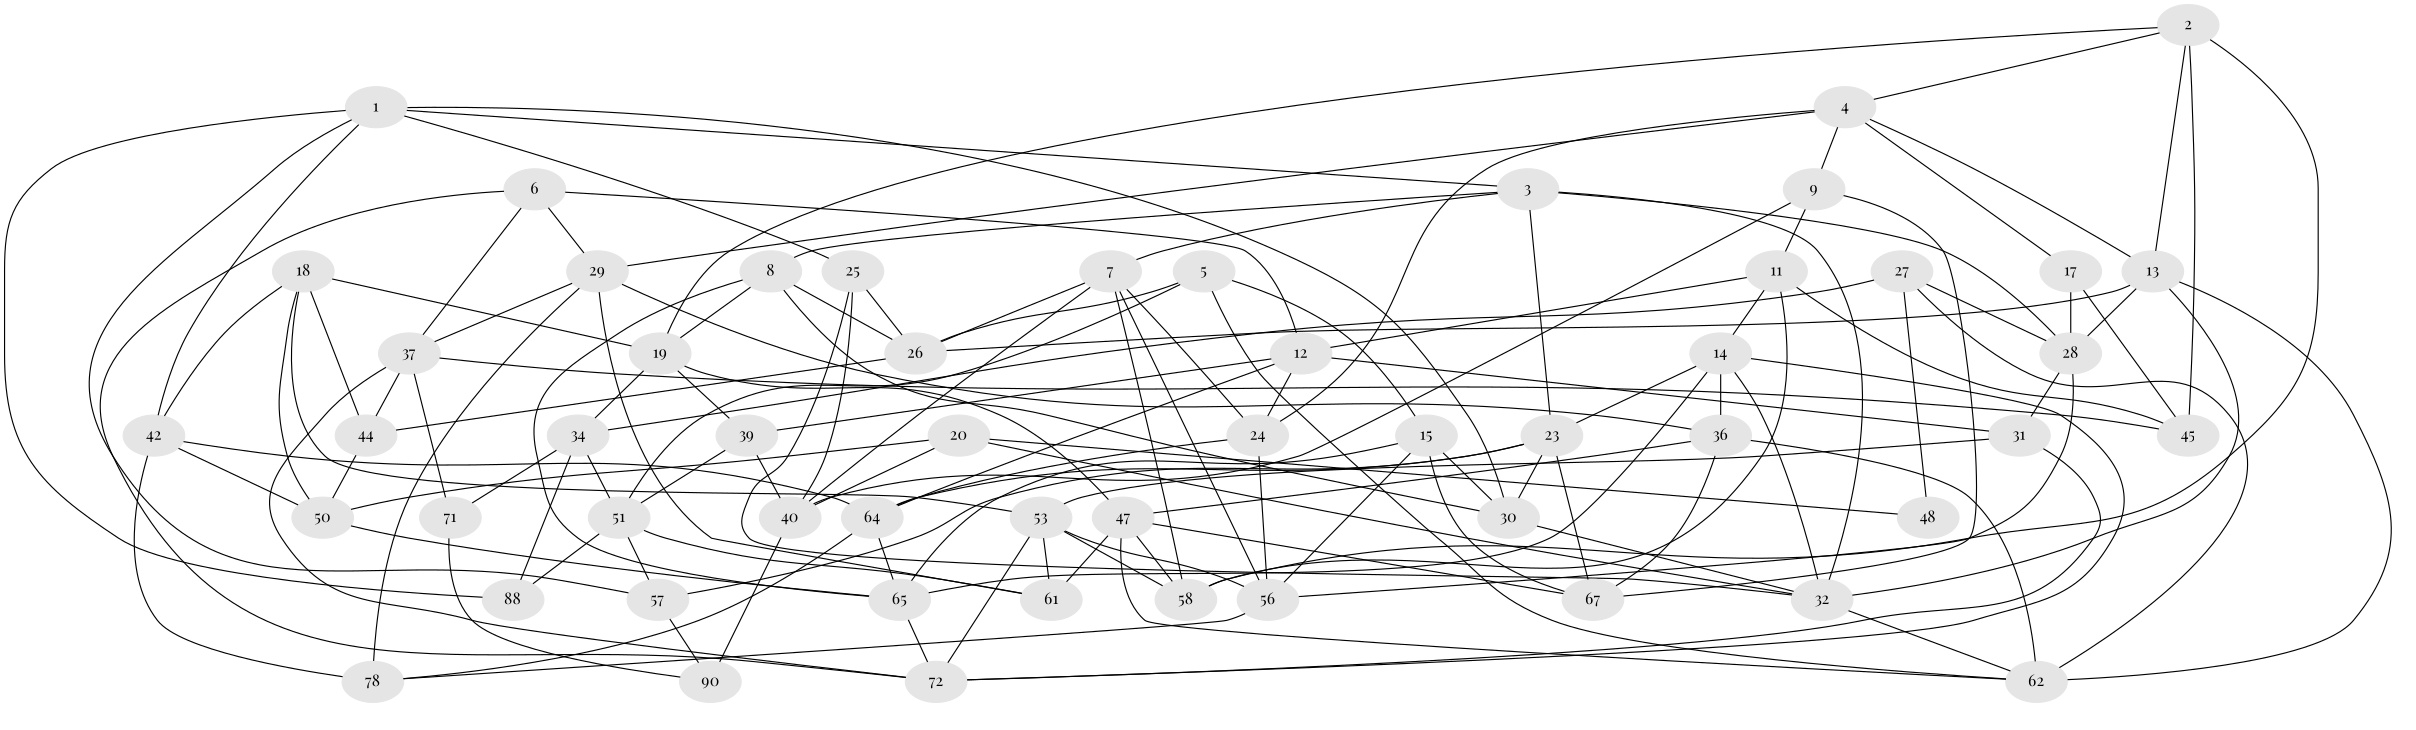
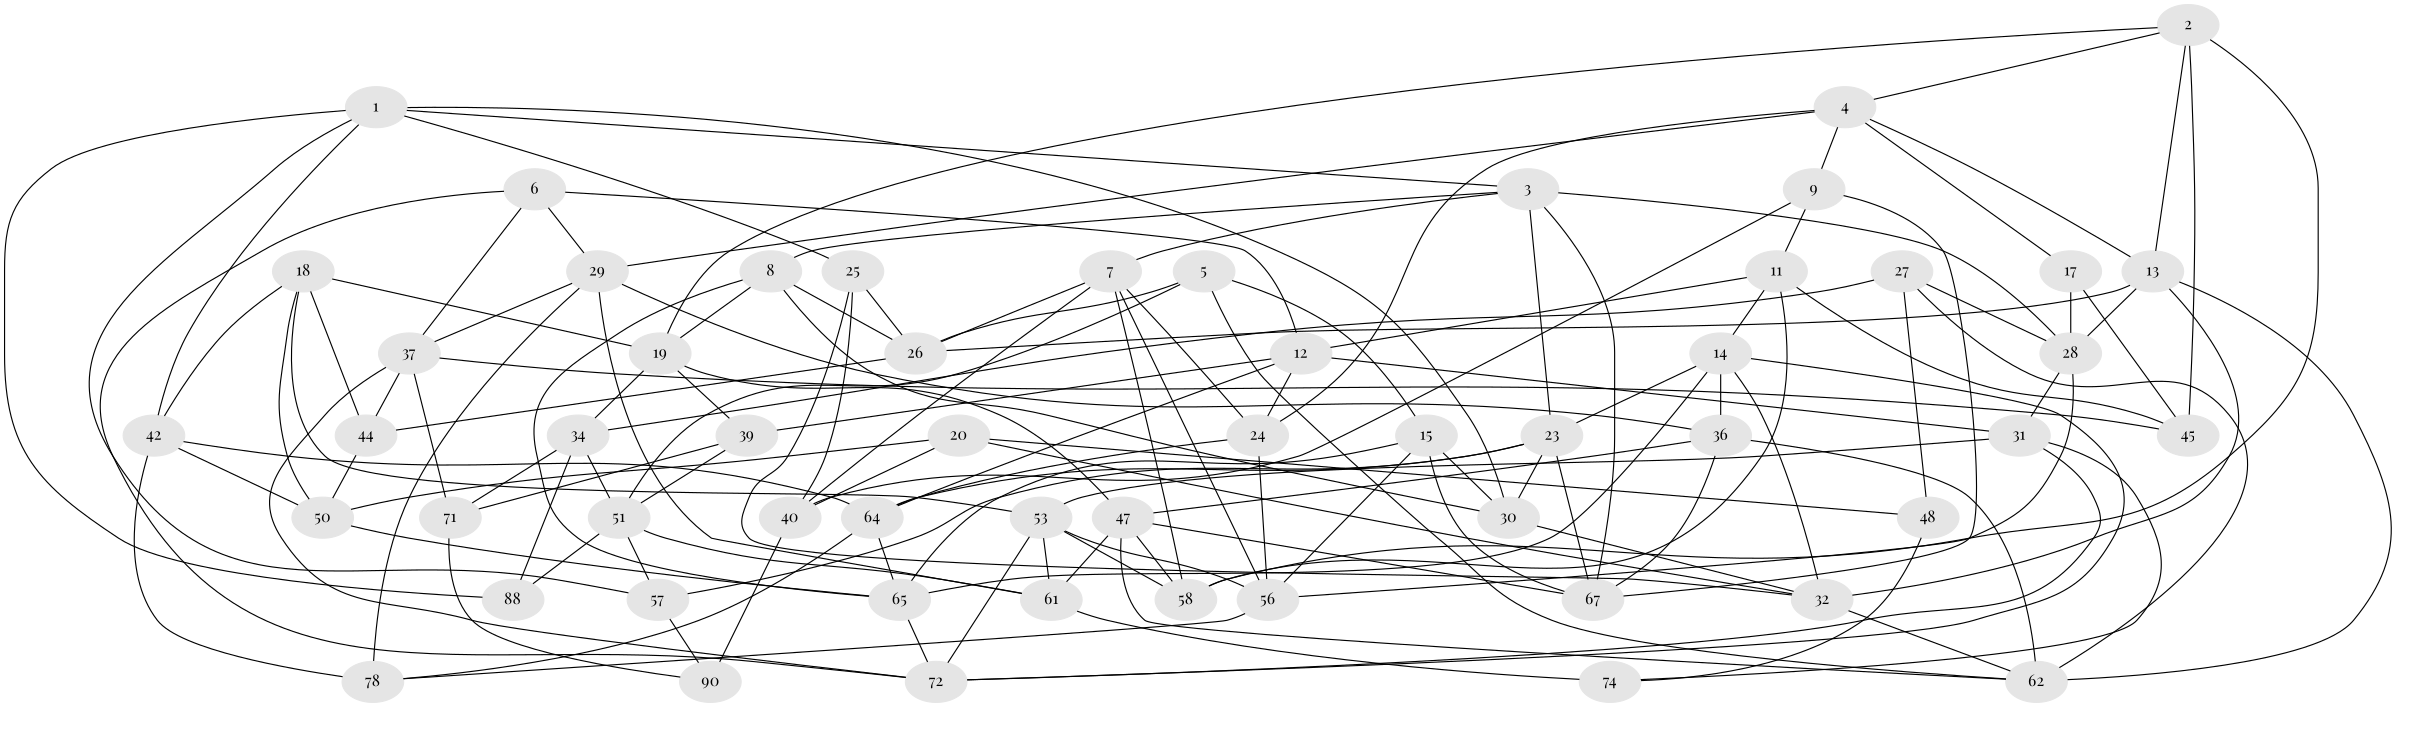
(1829, 269) -> (1615, 374)
(764, 469) -> (599, 477)
none -> (1610, 682)
